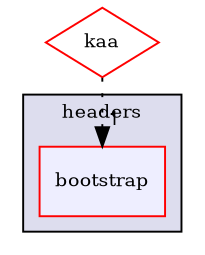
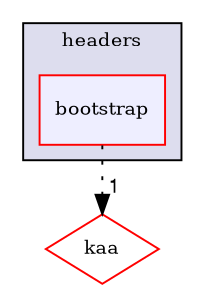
(102, 106) -> (102, 173)
